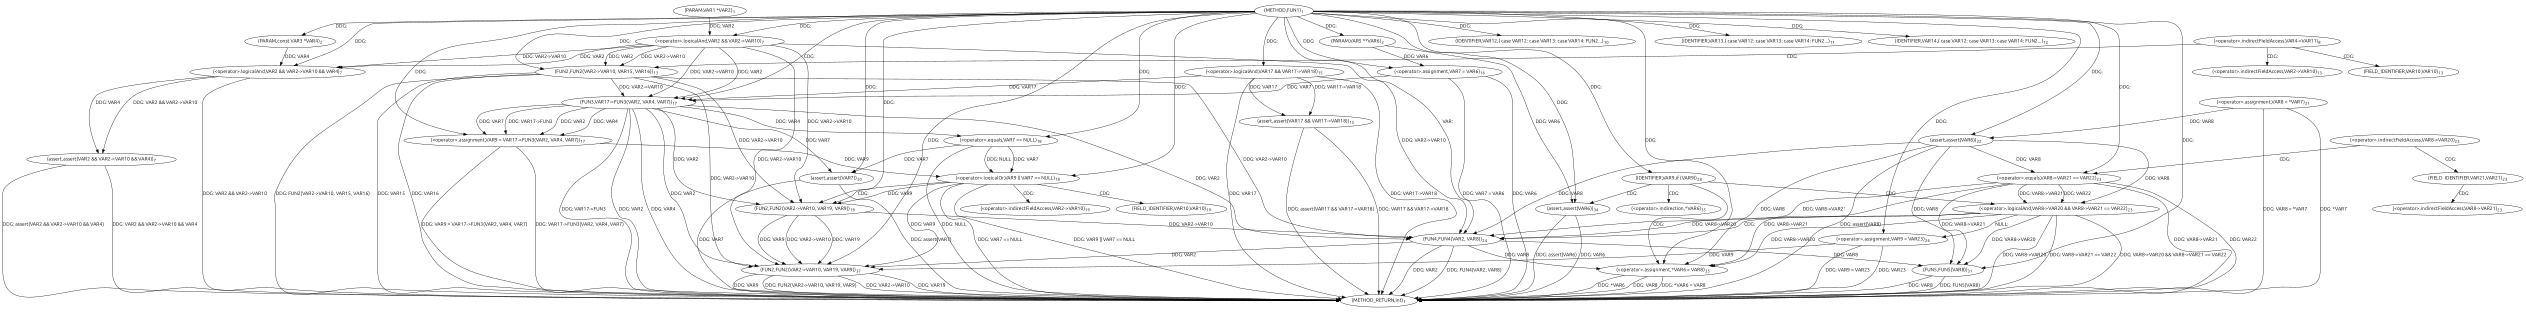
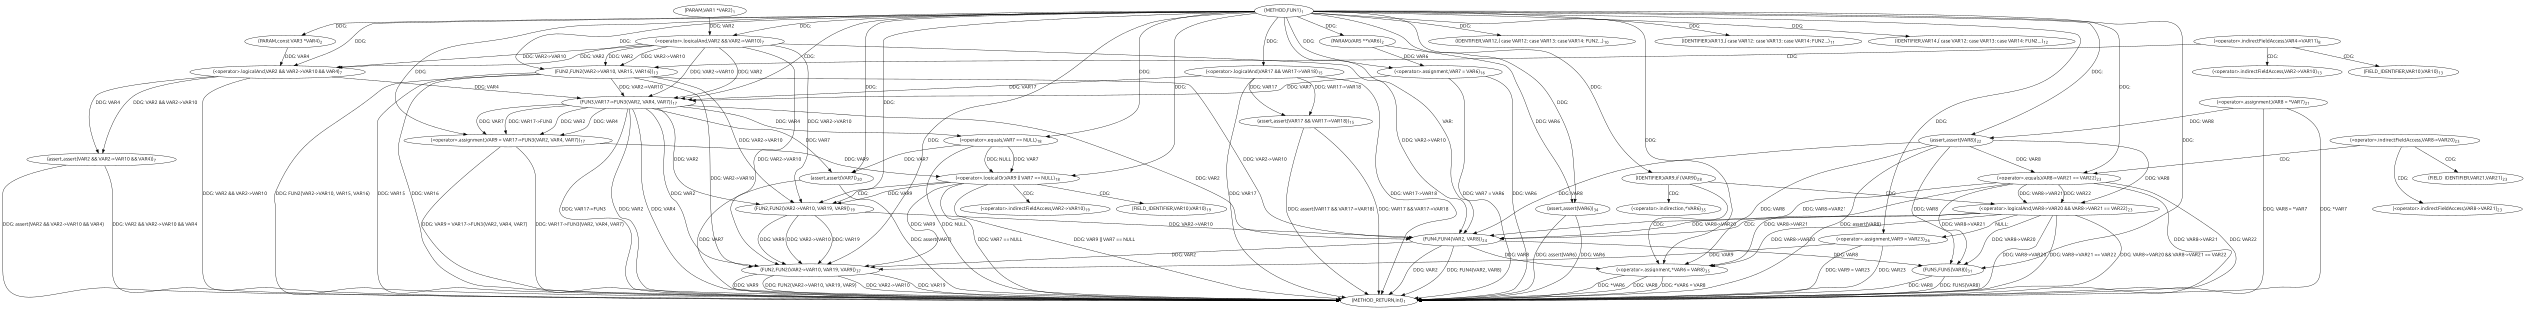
none -> (455, 87)
(2459, 192) -> (2395, 180)
(1622, 193) -> none
